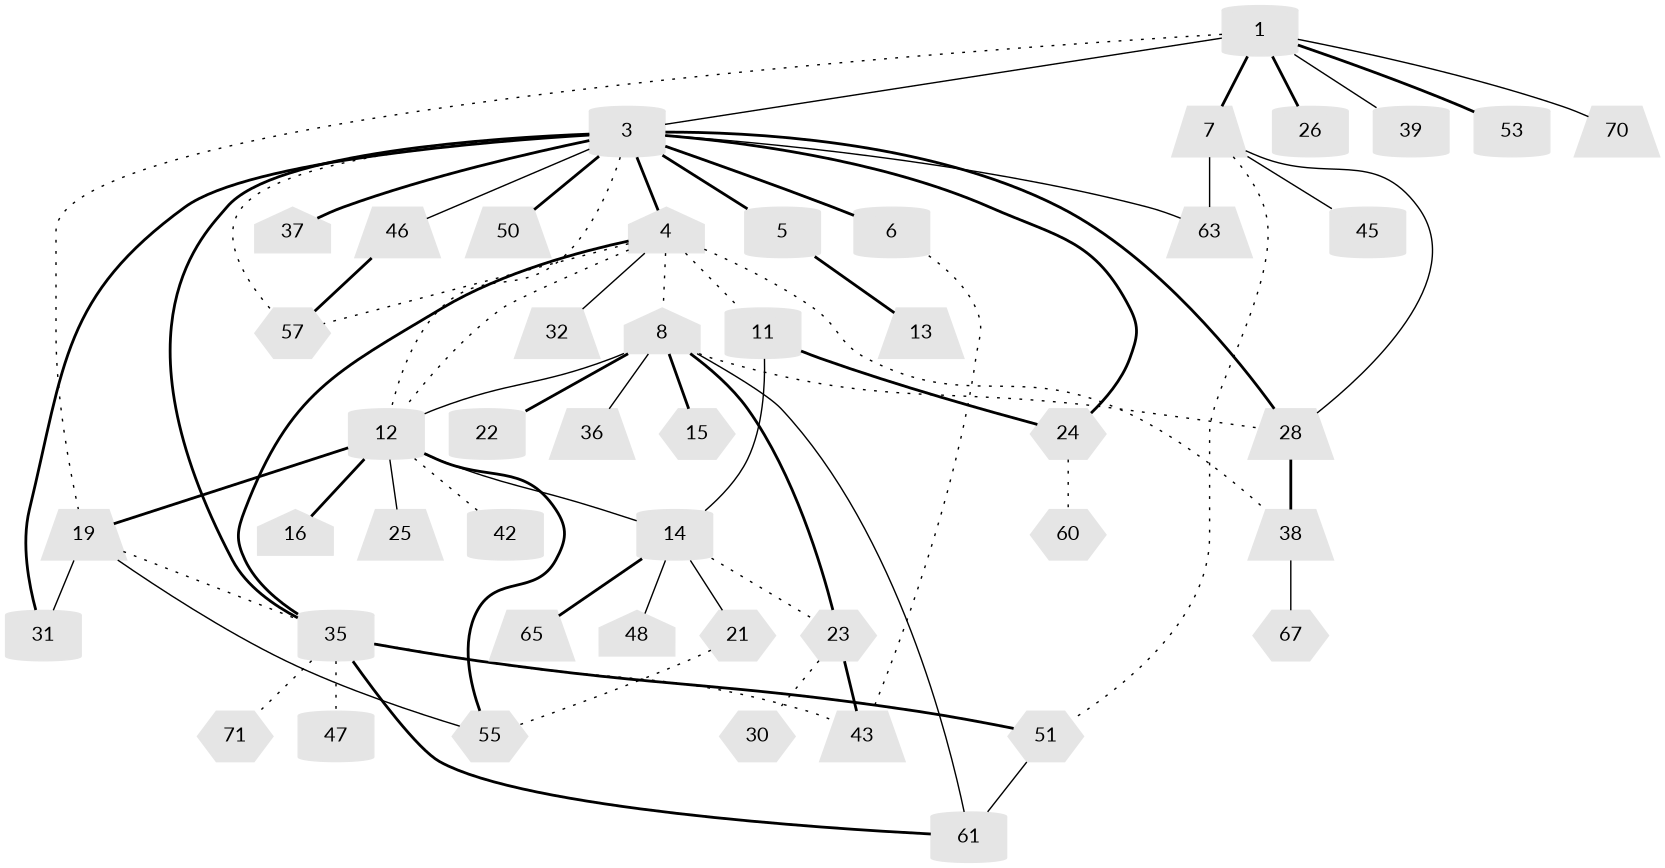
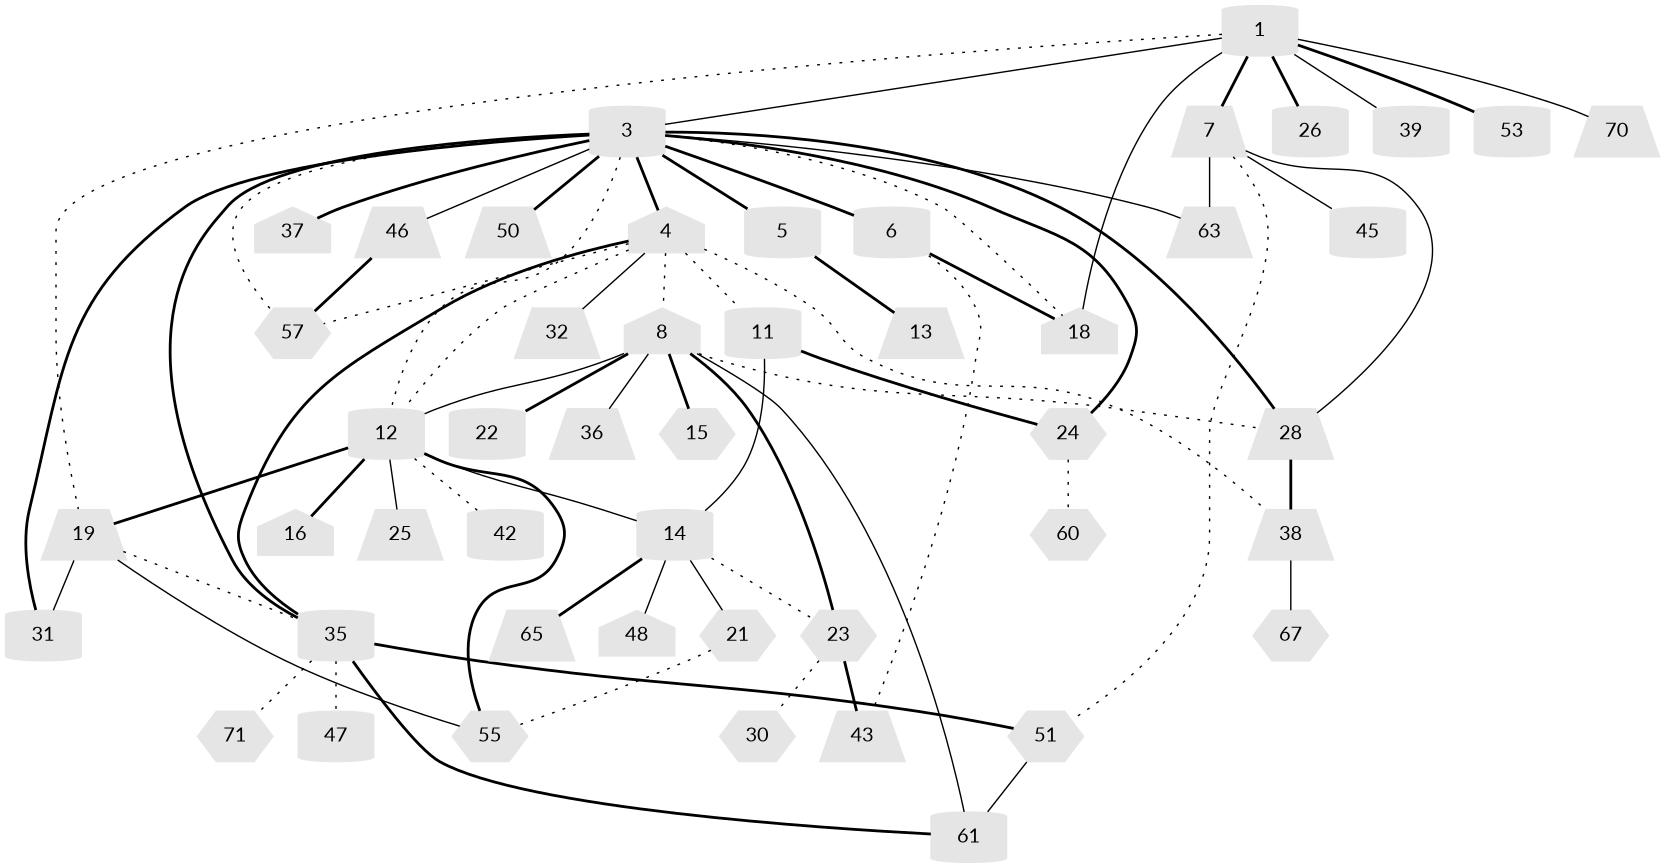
none -> (1079, 333)
(606, 676) -> none
